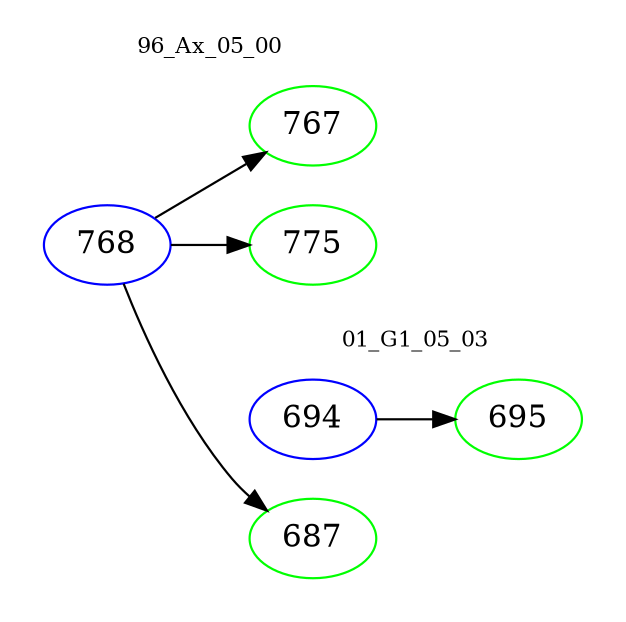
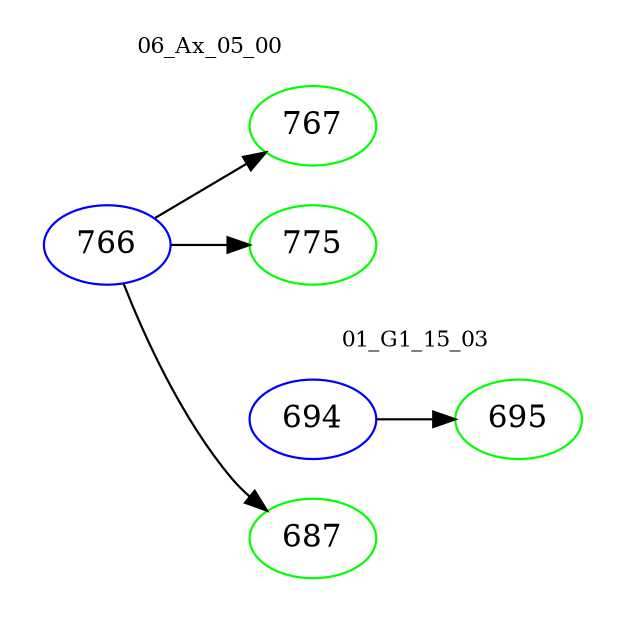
(210, 47) -> (210, 47)
(107, 245) -> (107, 245)
(416, 341) -> (416, 341)
